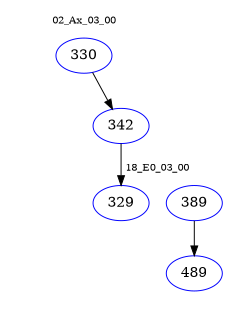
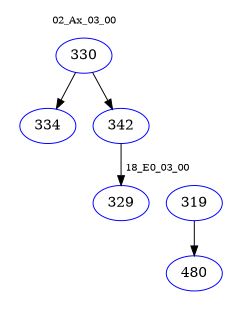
none -> (48, 126)
(194, 203) -> (194, 203)
(194, 273) -> (194, 273)
